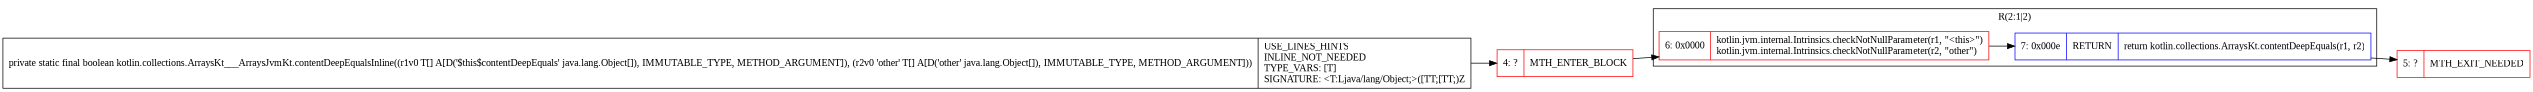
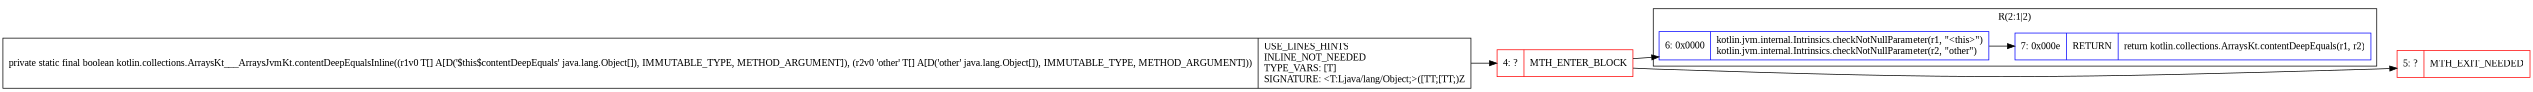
(1824, 46) -> (1824, 46)
(2381, 59) -> (2011, 77)
